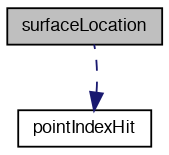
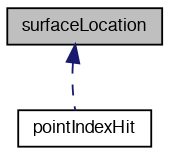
(97, 68) -> (73, 87)
